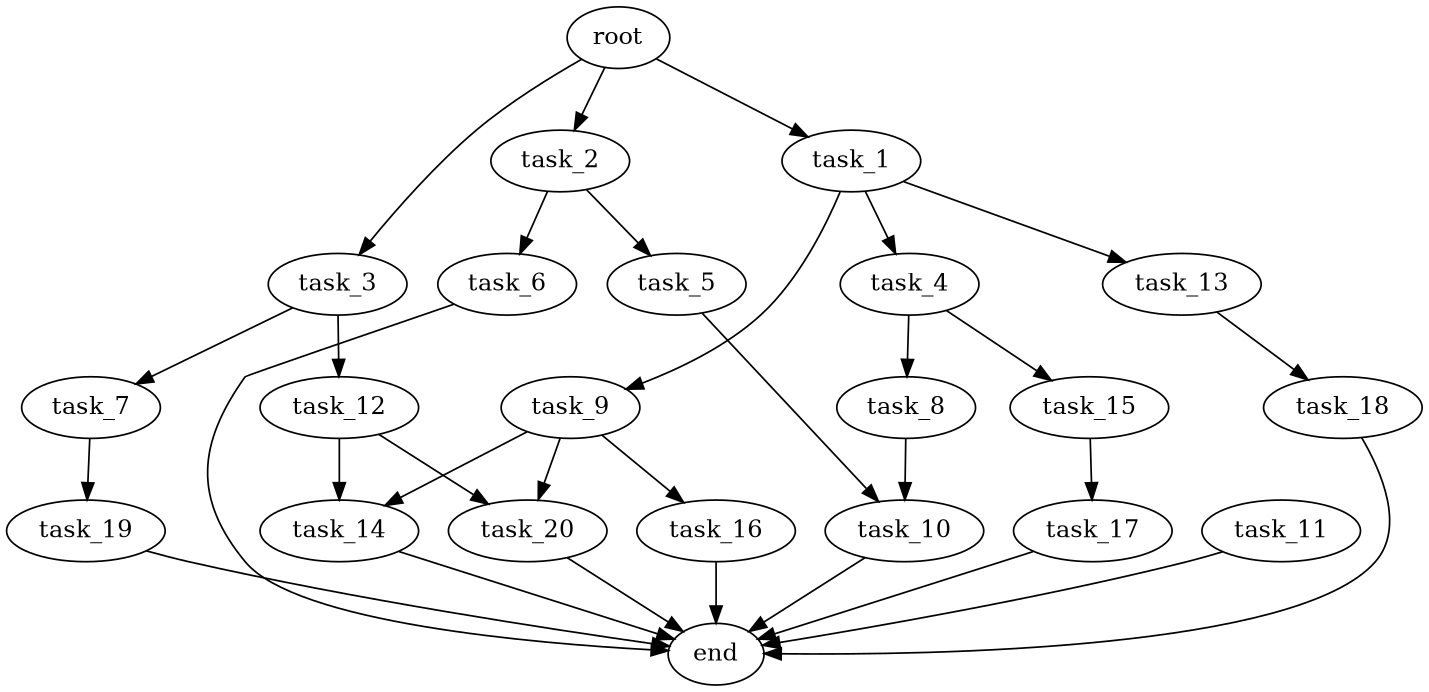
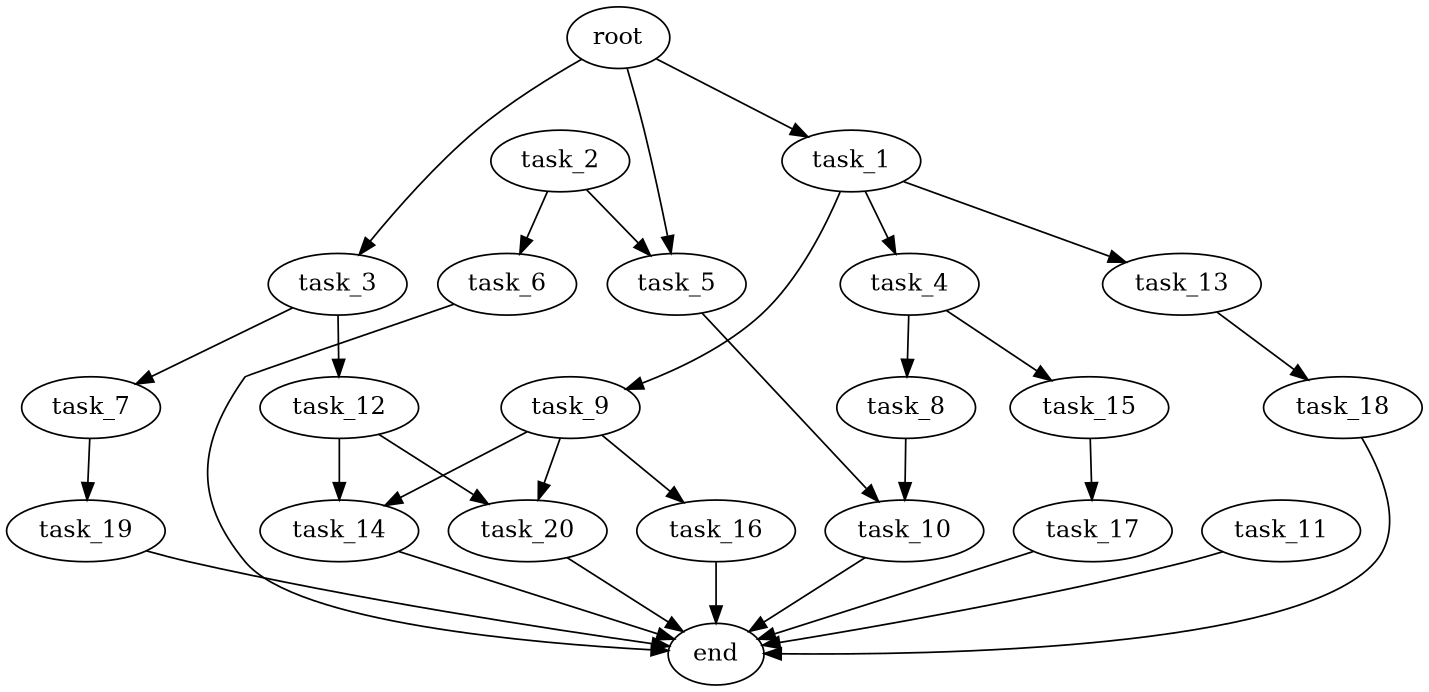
(593, 91) -> (649, 152)
